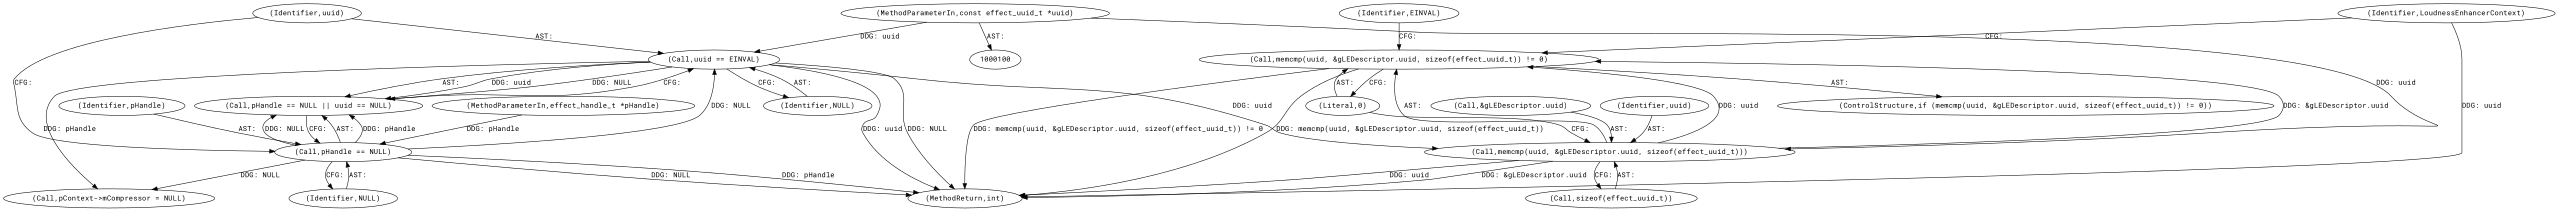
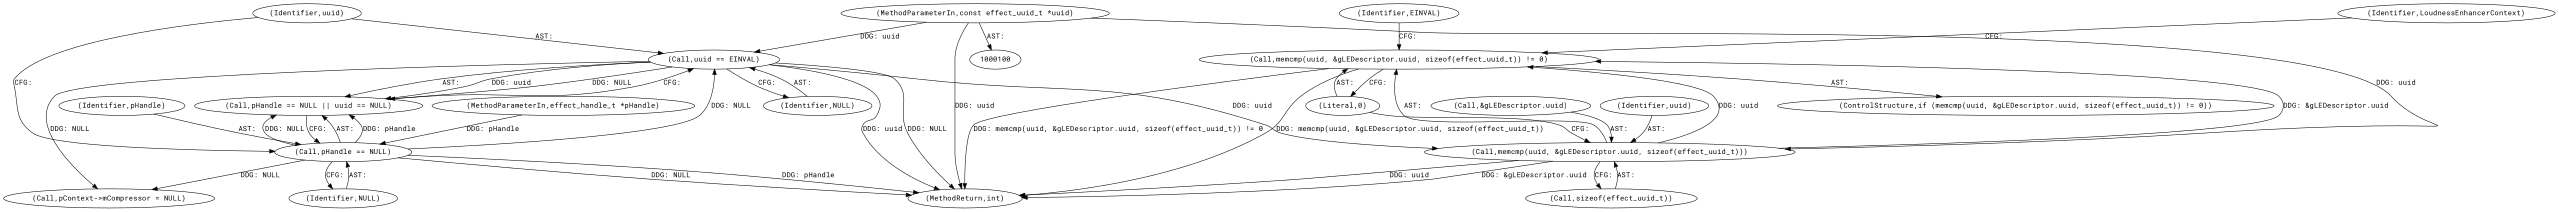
(70, 129) -> (70, 129)
(1811, 181) -> (955, 102)
